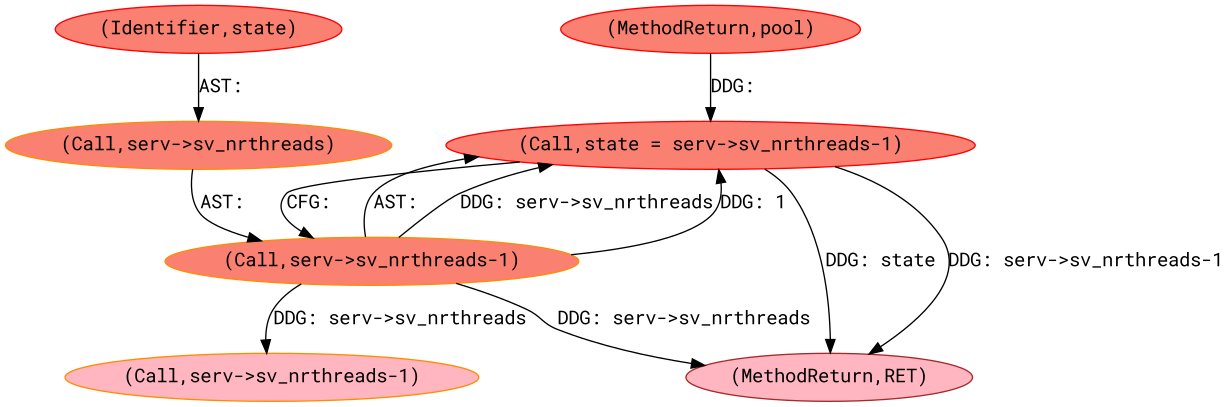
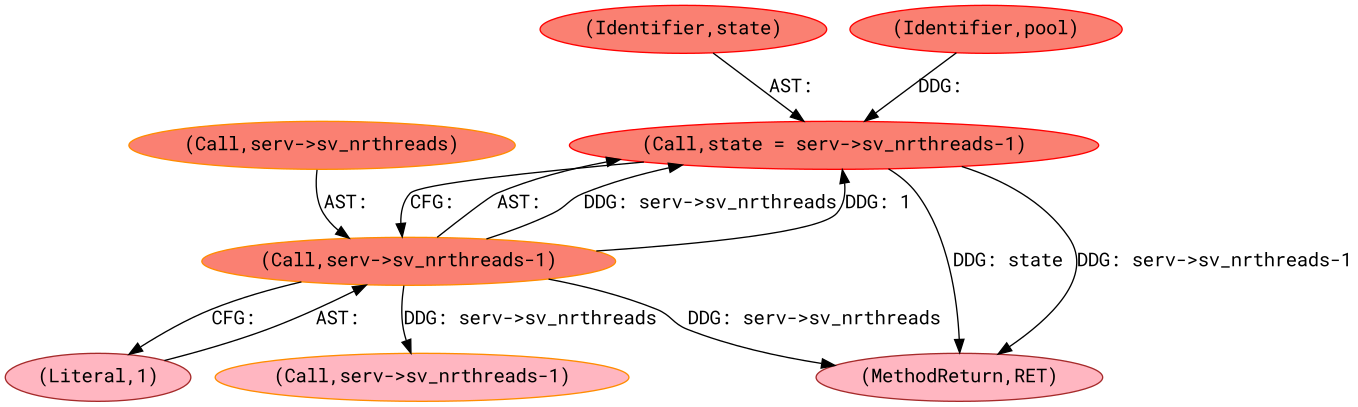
(711, 29) -> (986, 29)
(199, 81) -> (753, 83)
none -> (98, 377)
